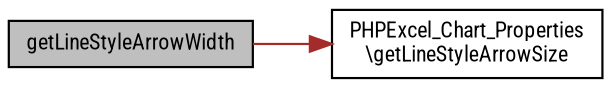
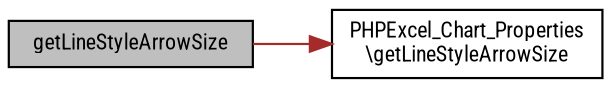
(131, 44) -> (131, 44)
